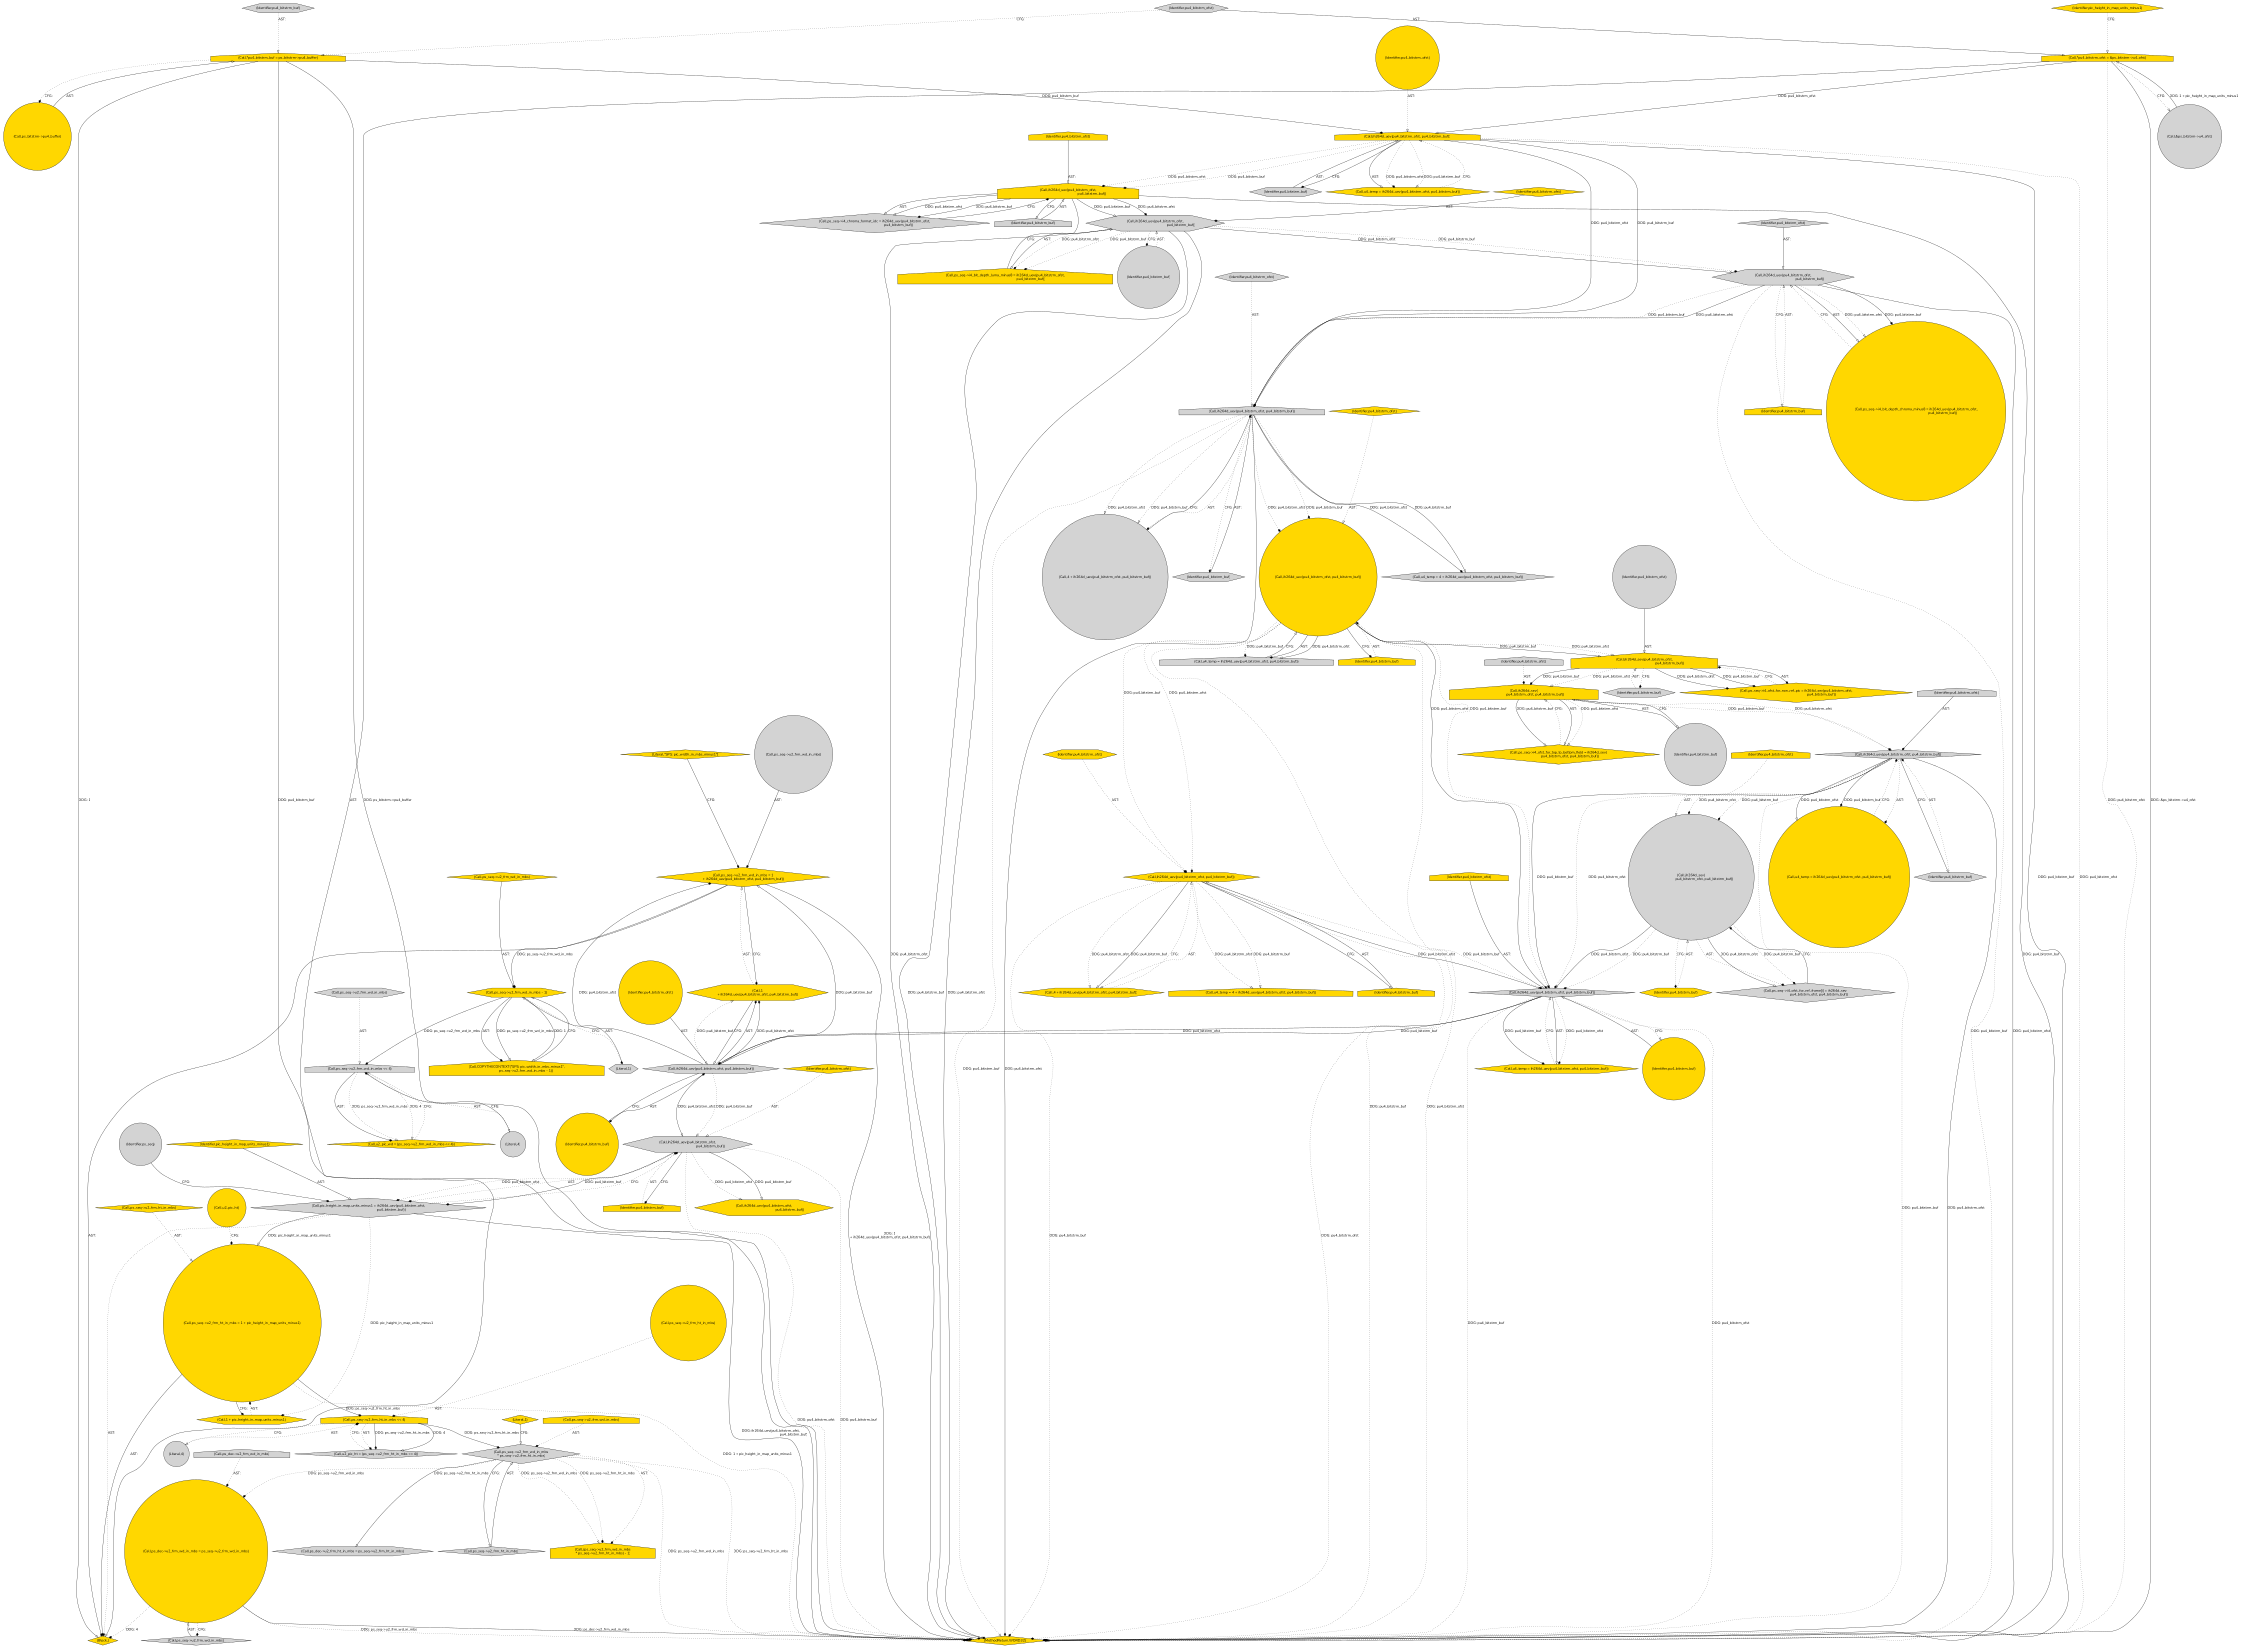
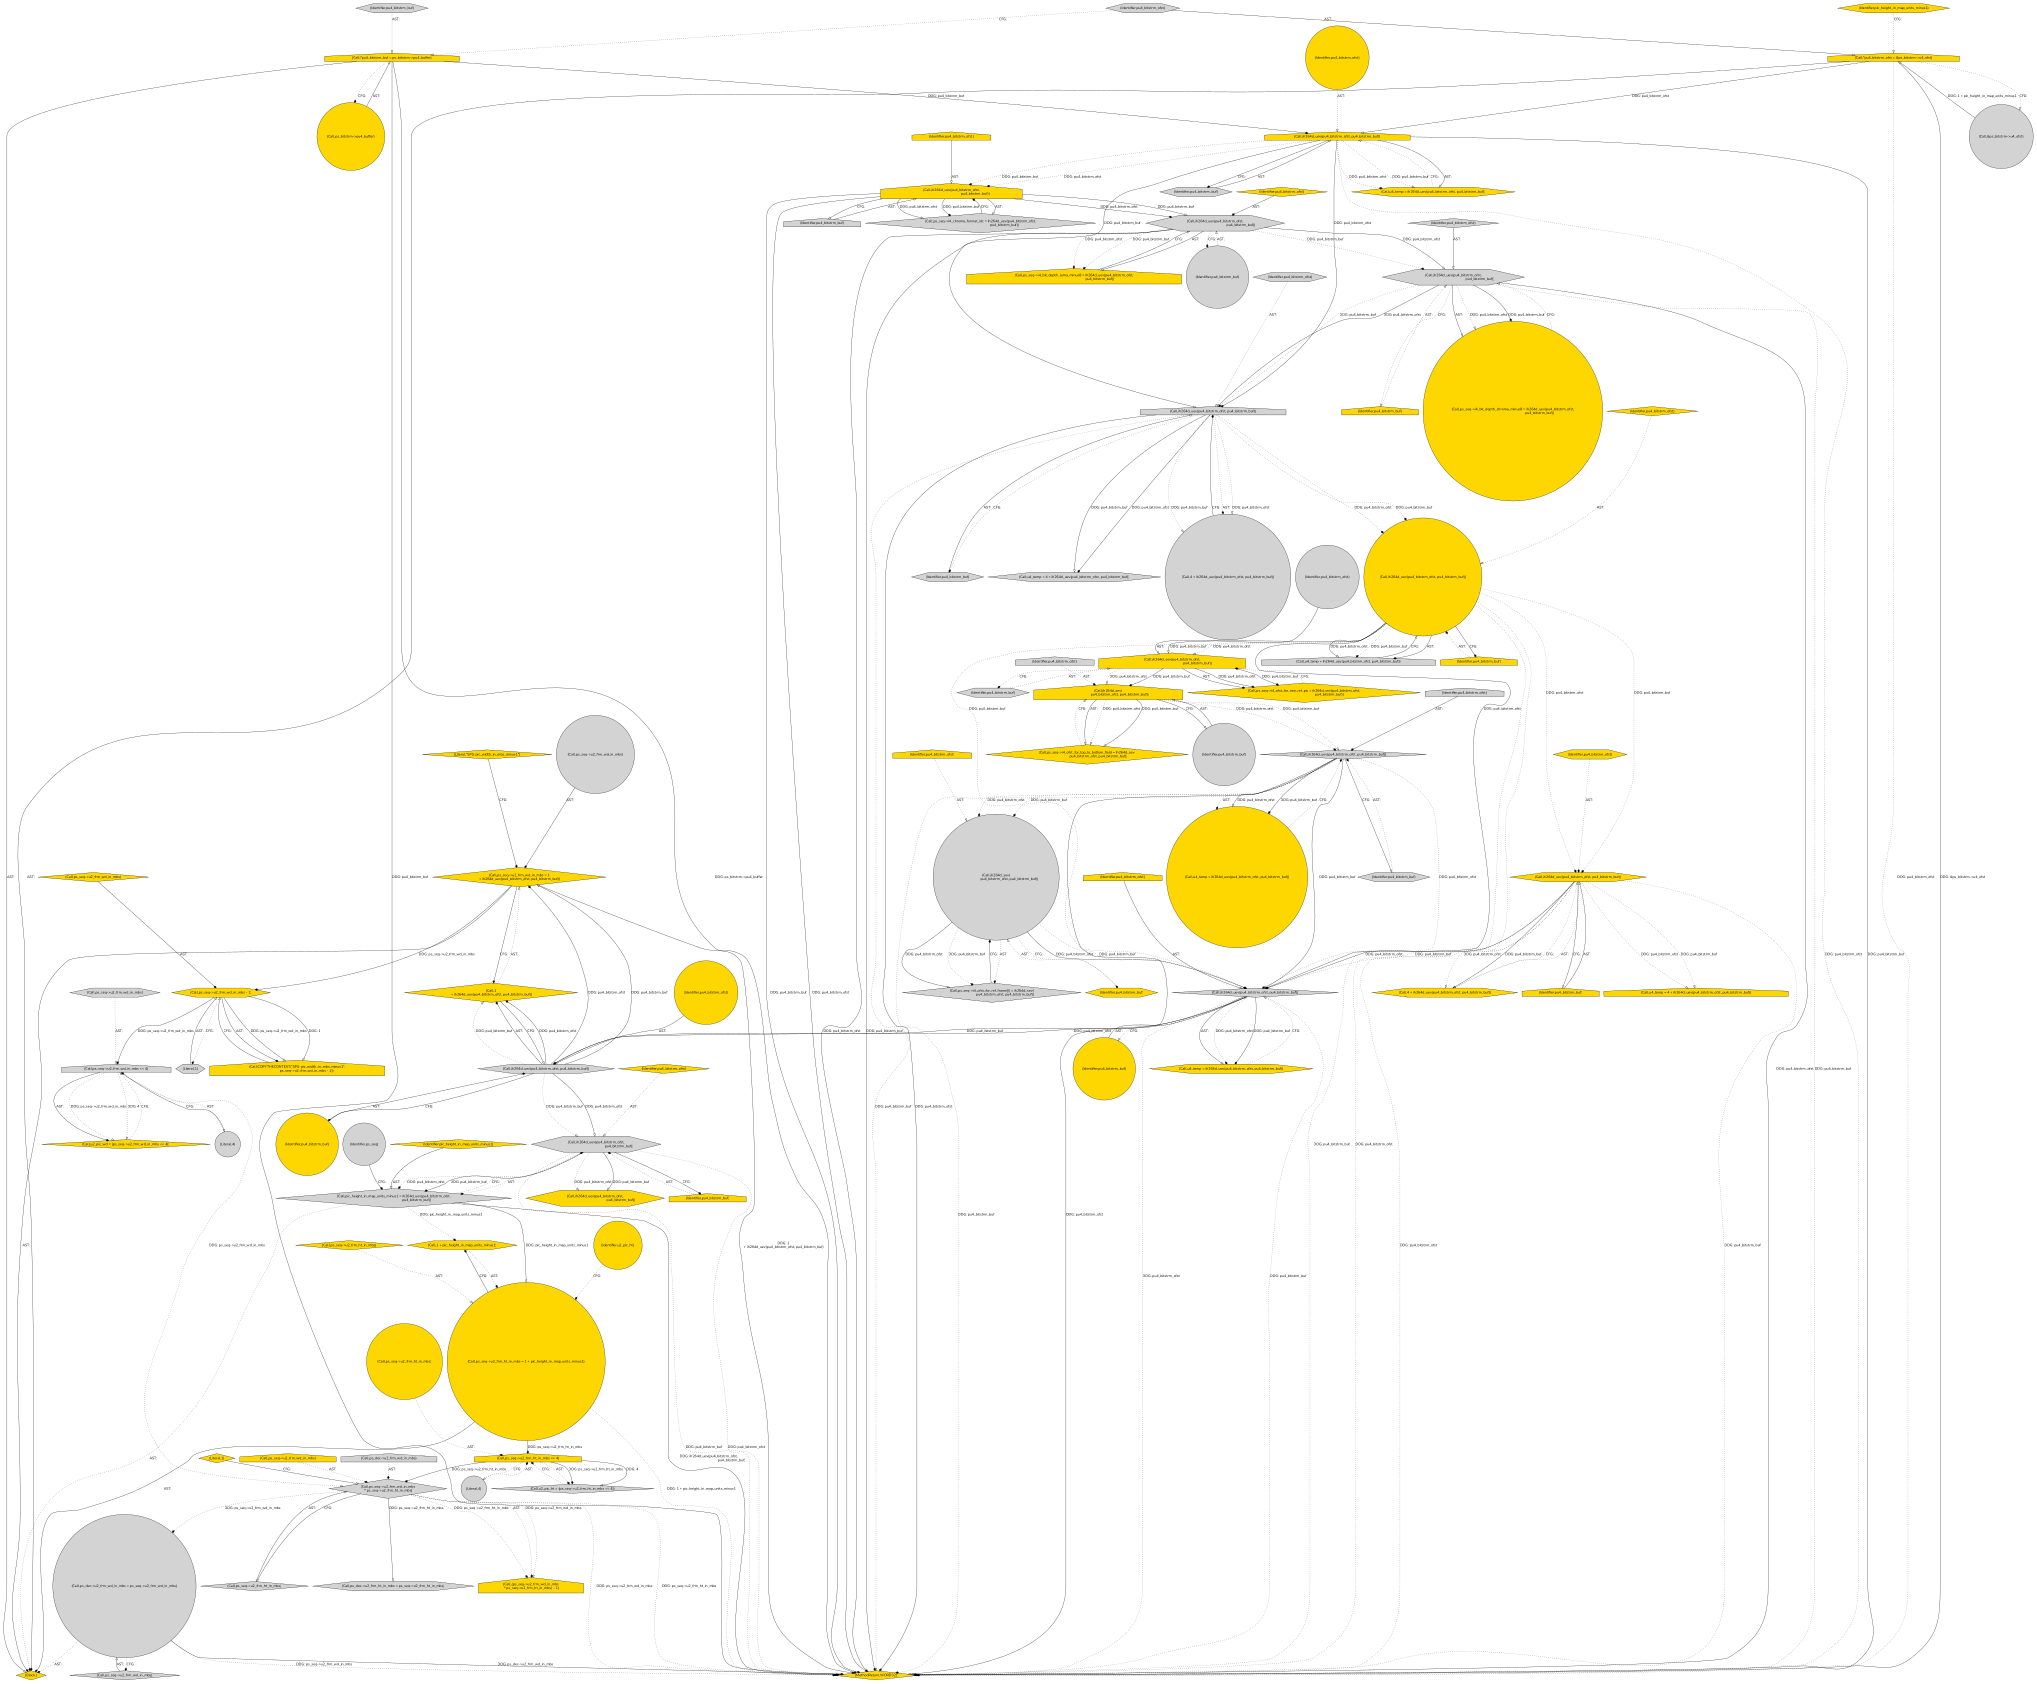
(364, 262) -> (411, 320)
(85, 800) -> (11, 877)
(758, 993) -> (491, 993)
(227, 1208) -> (618, 1245)
none -> (173, 1302)
(234, 1471) -> (389, 1469)
(196, 1551) -> (124, 1586)
(132, 1629) -> (59, 1664)
